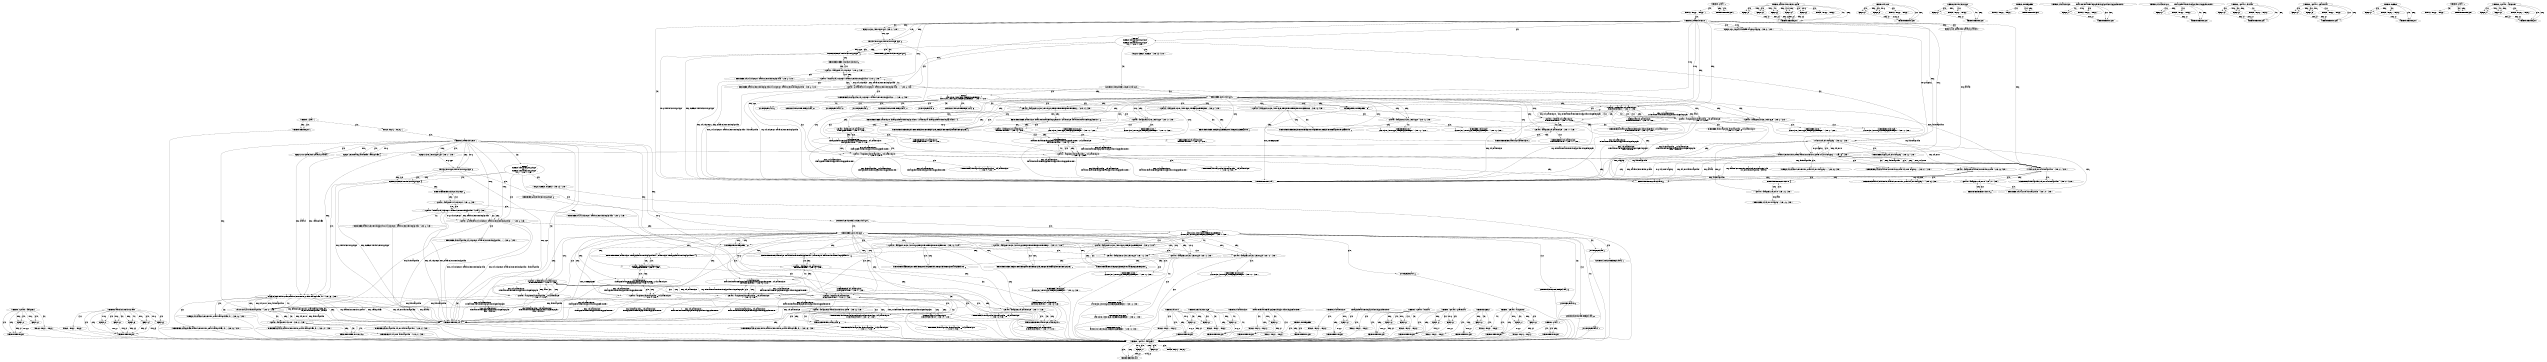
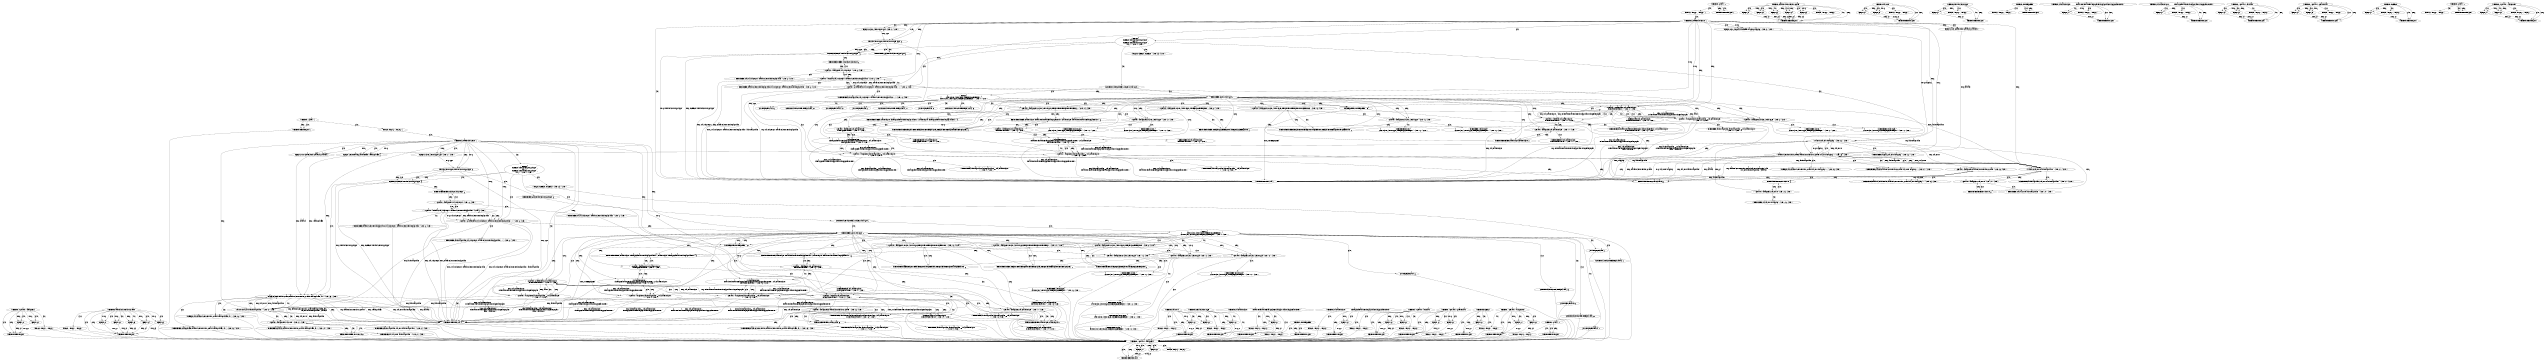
(1776, 197) -> (1775, 197)
